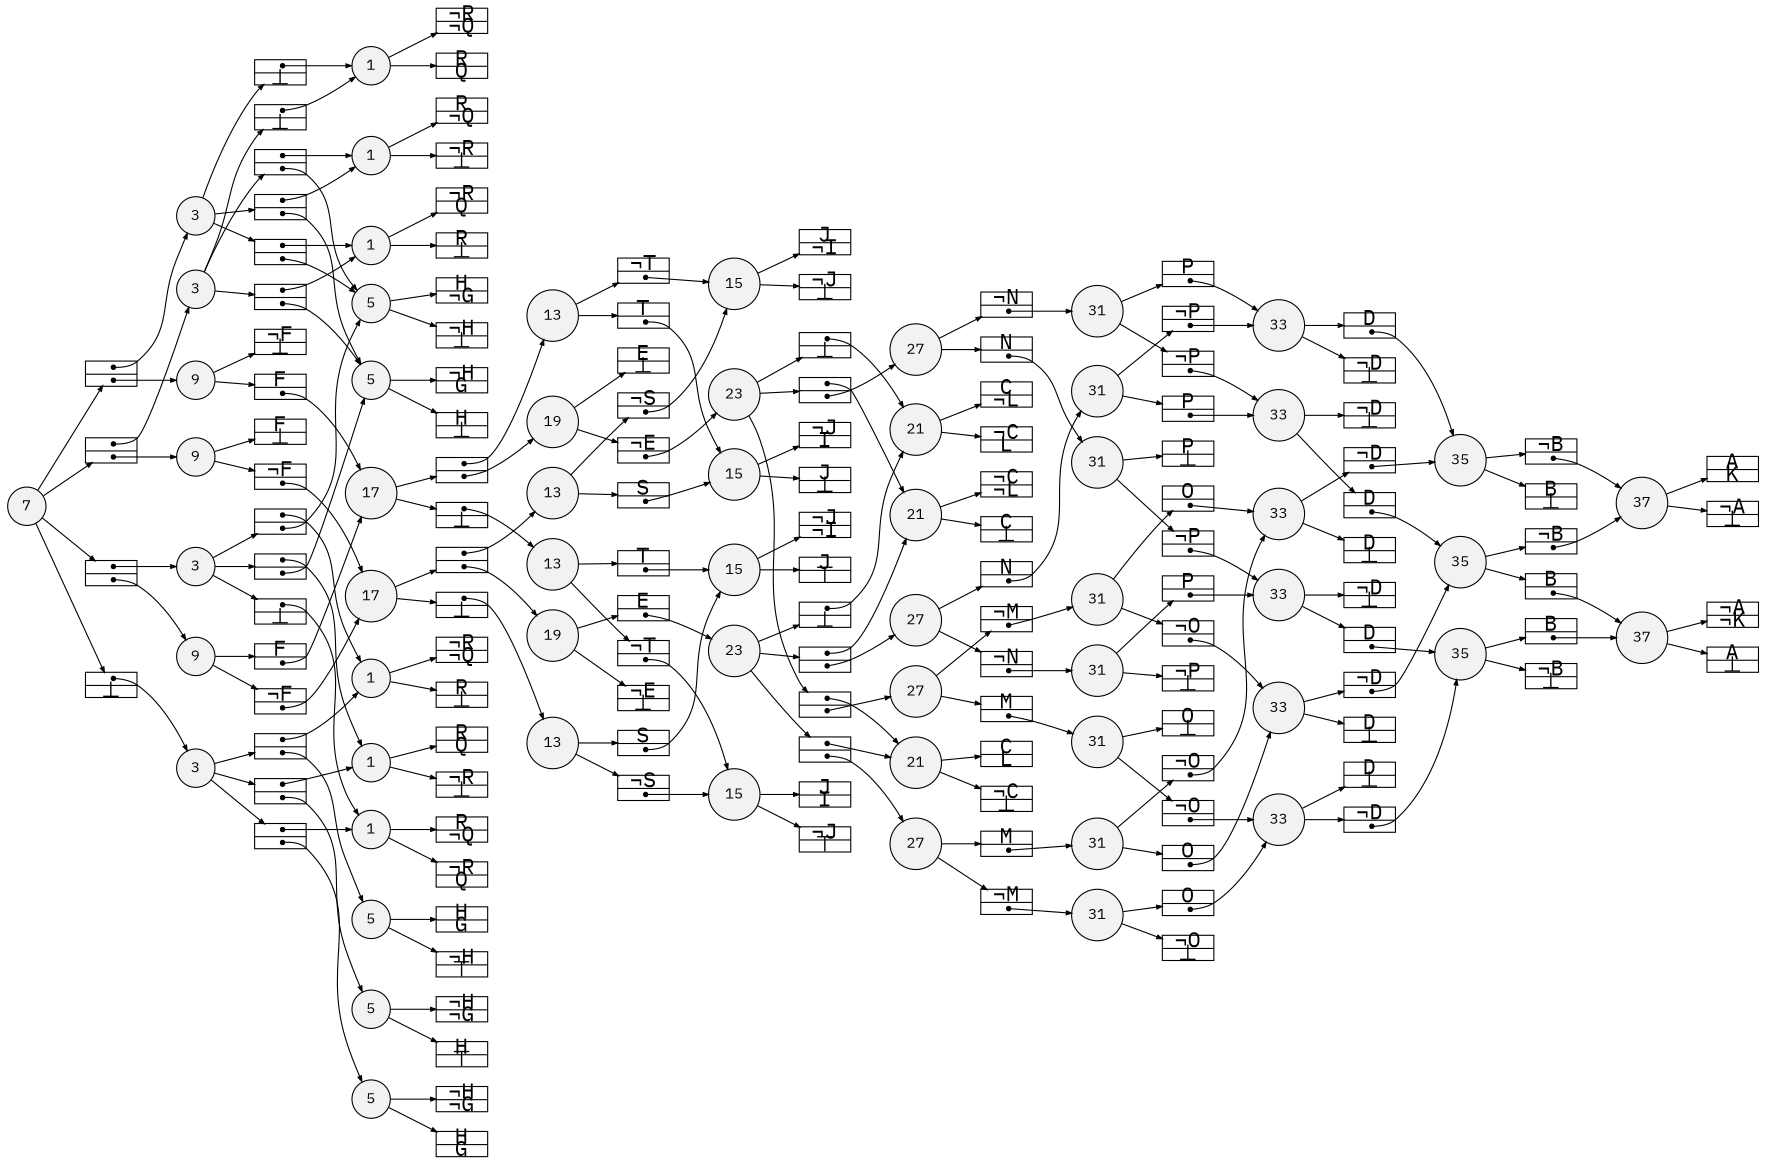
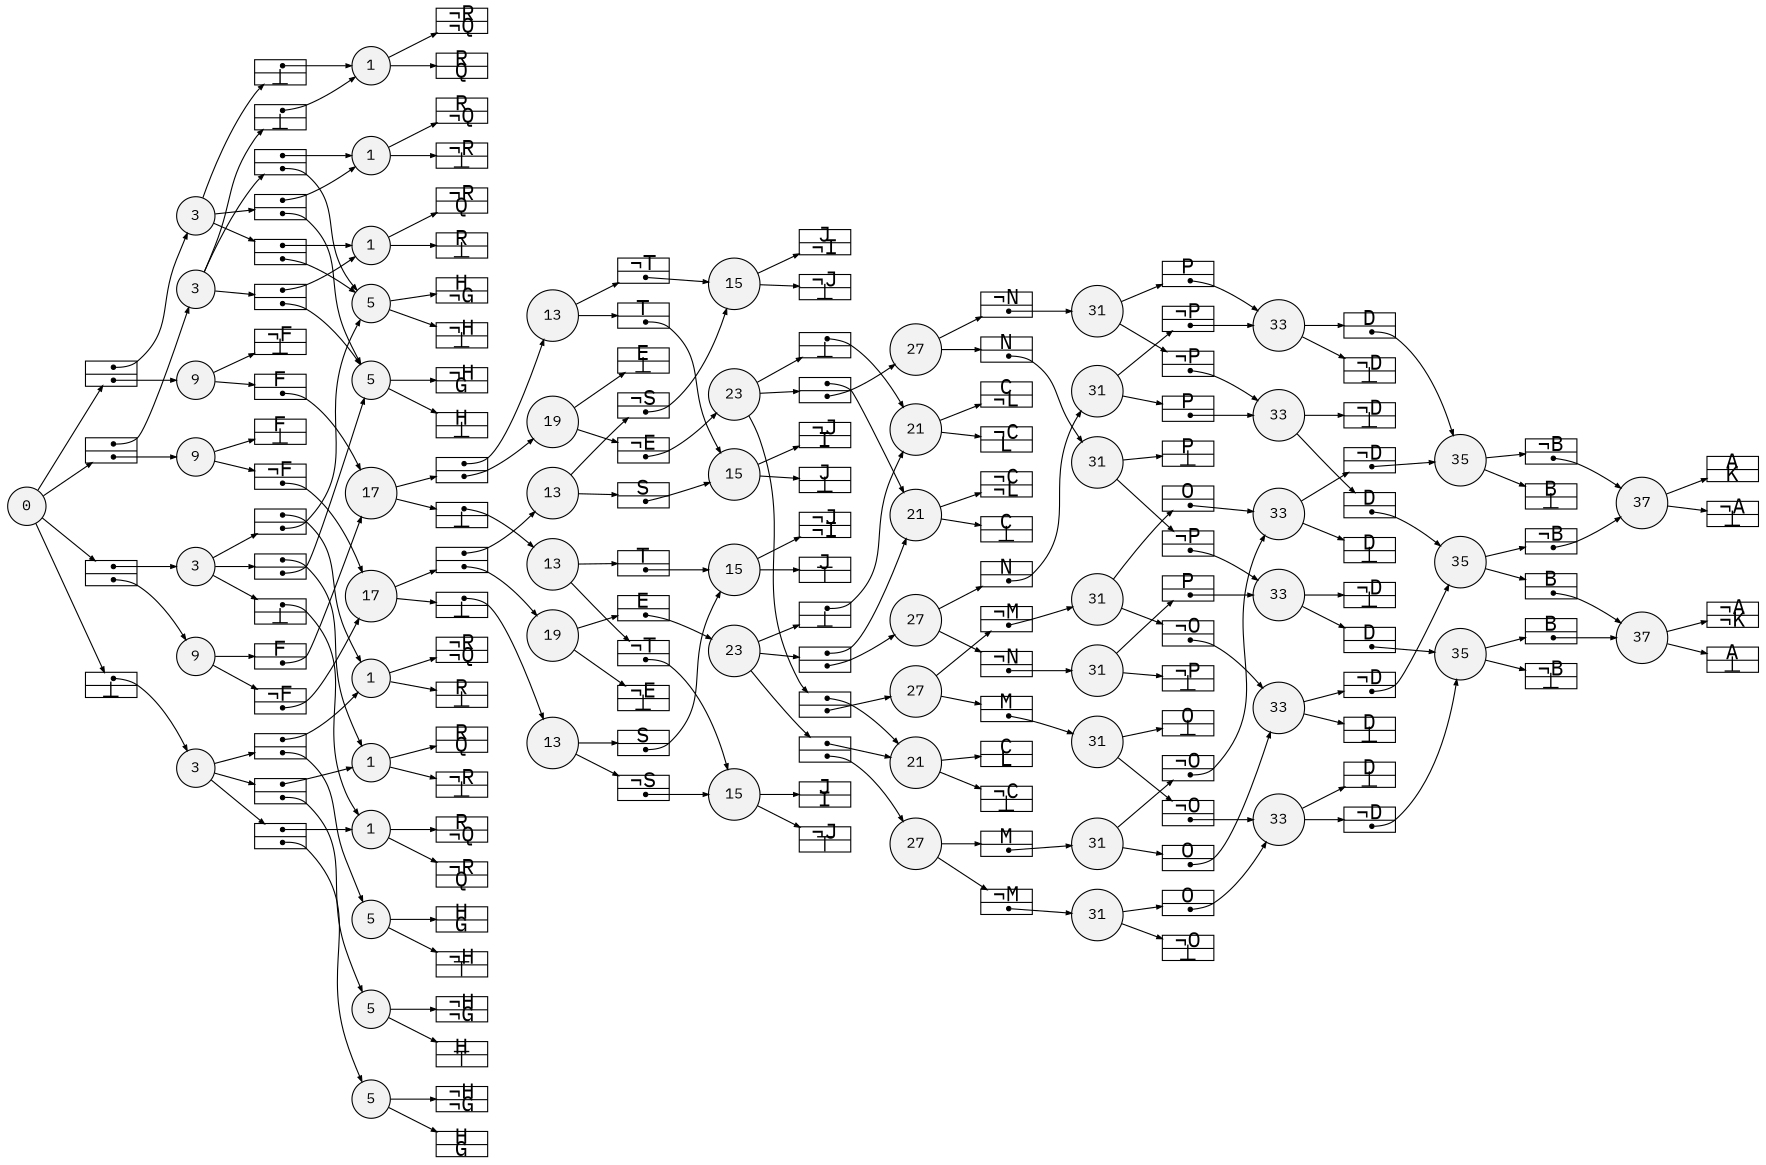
(27, 506) -> (27, 506)
